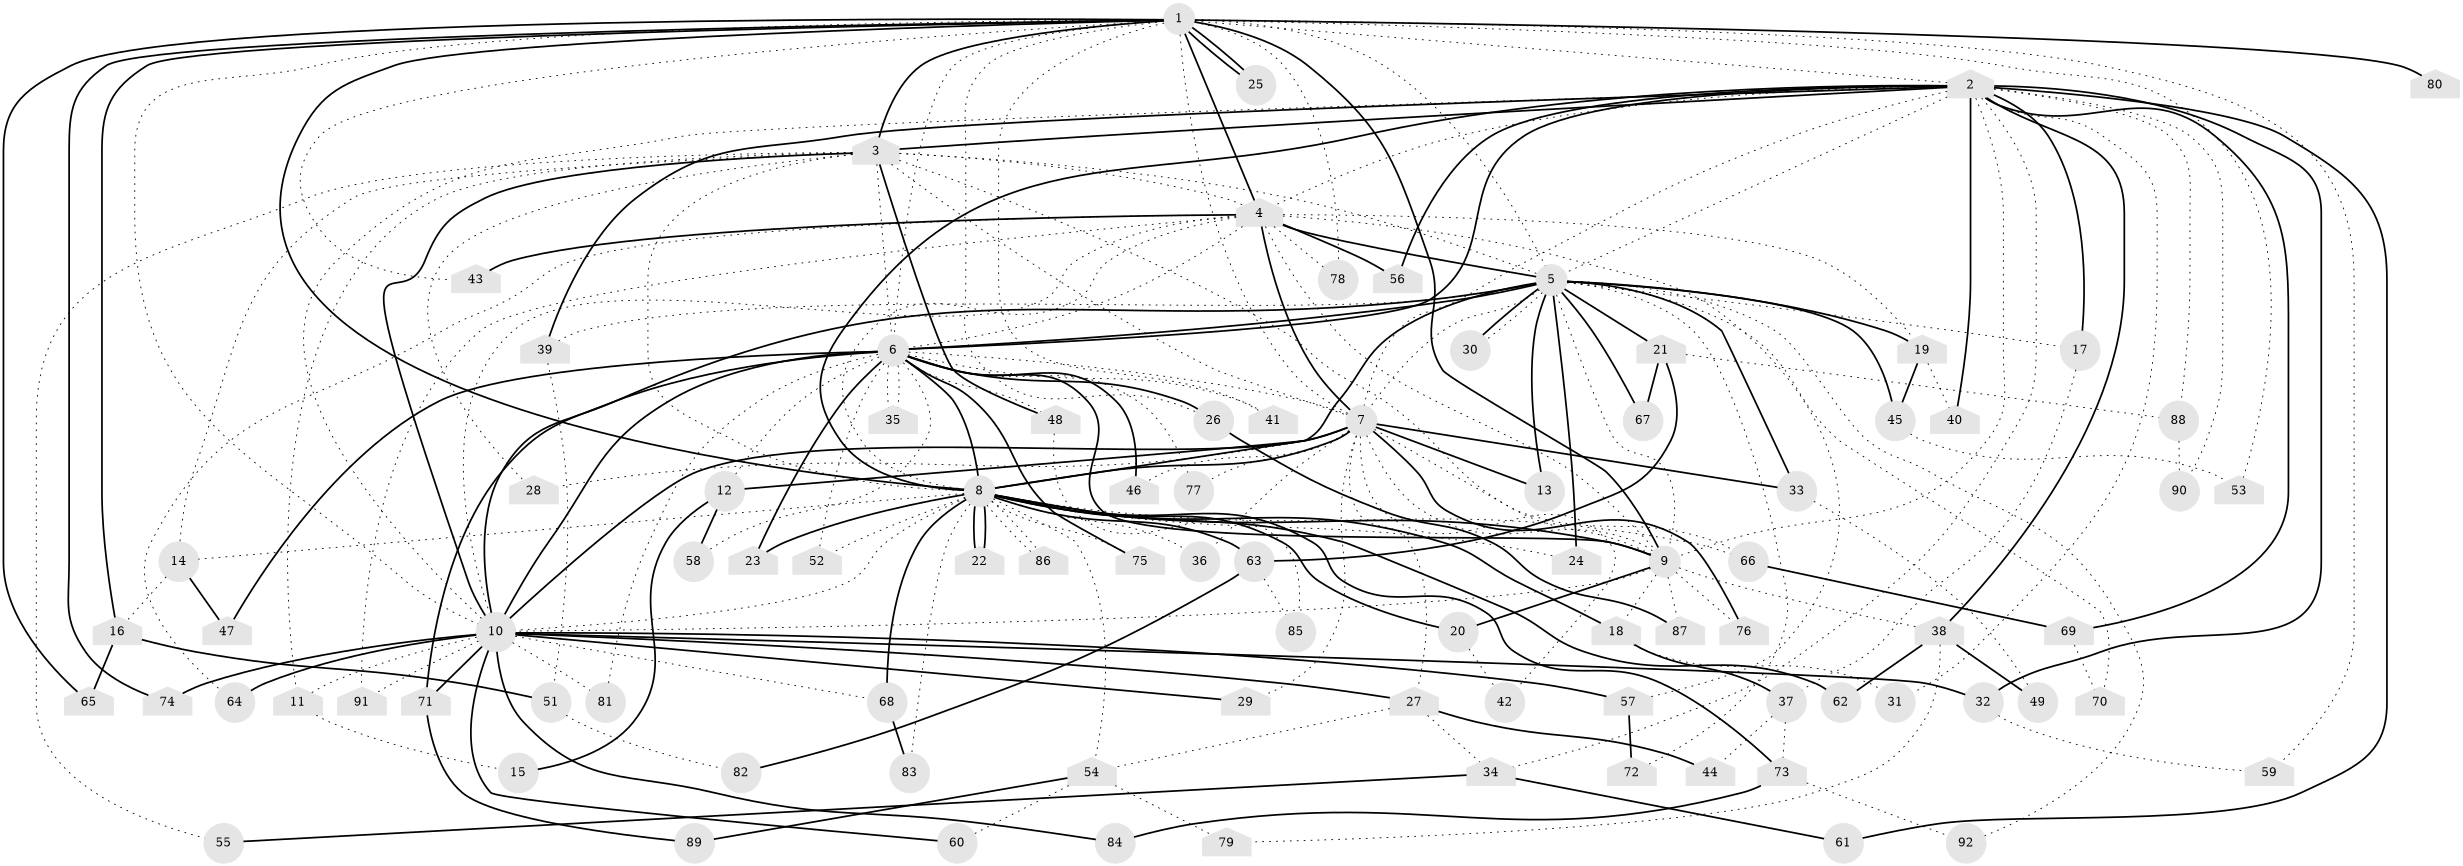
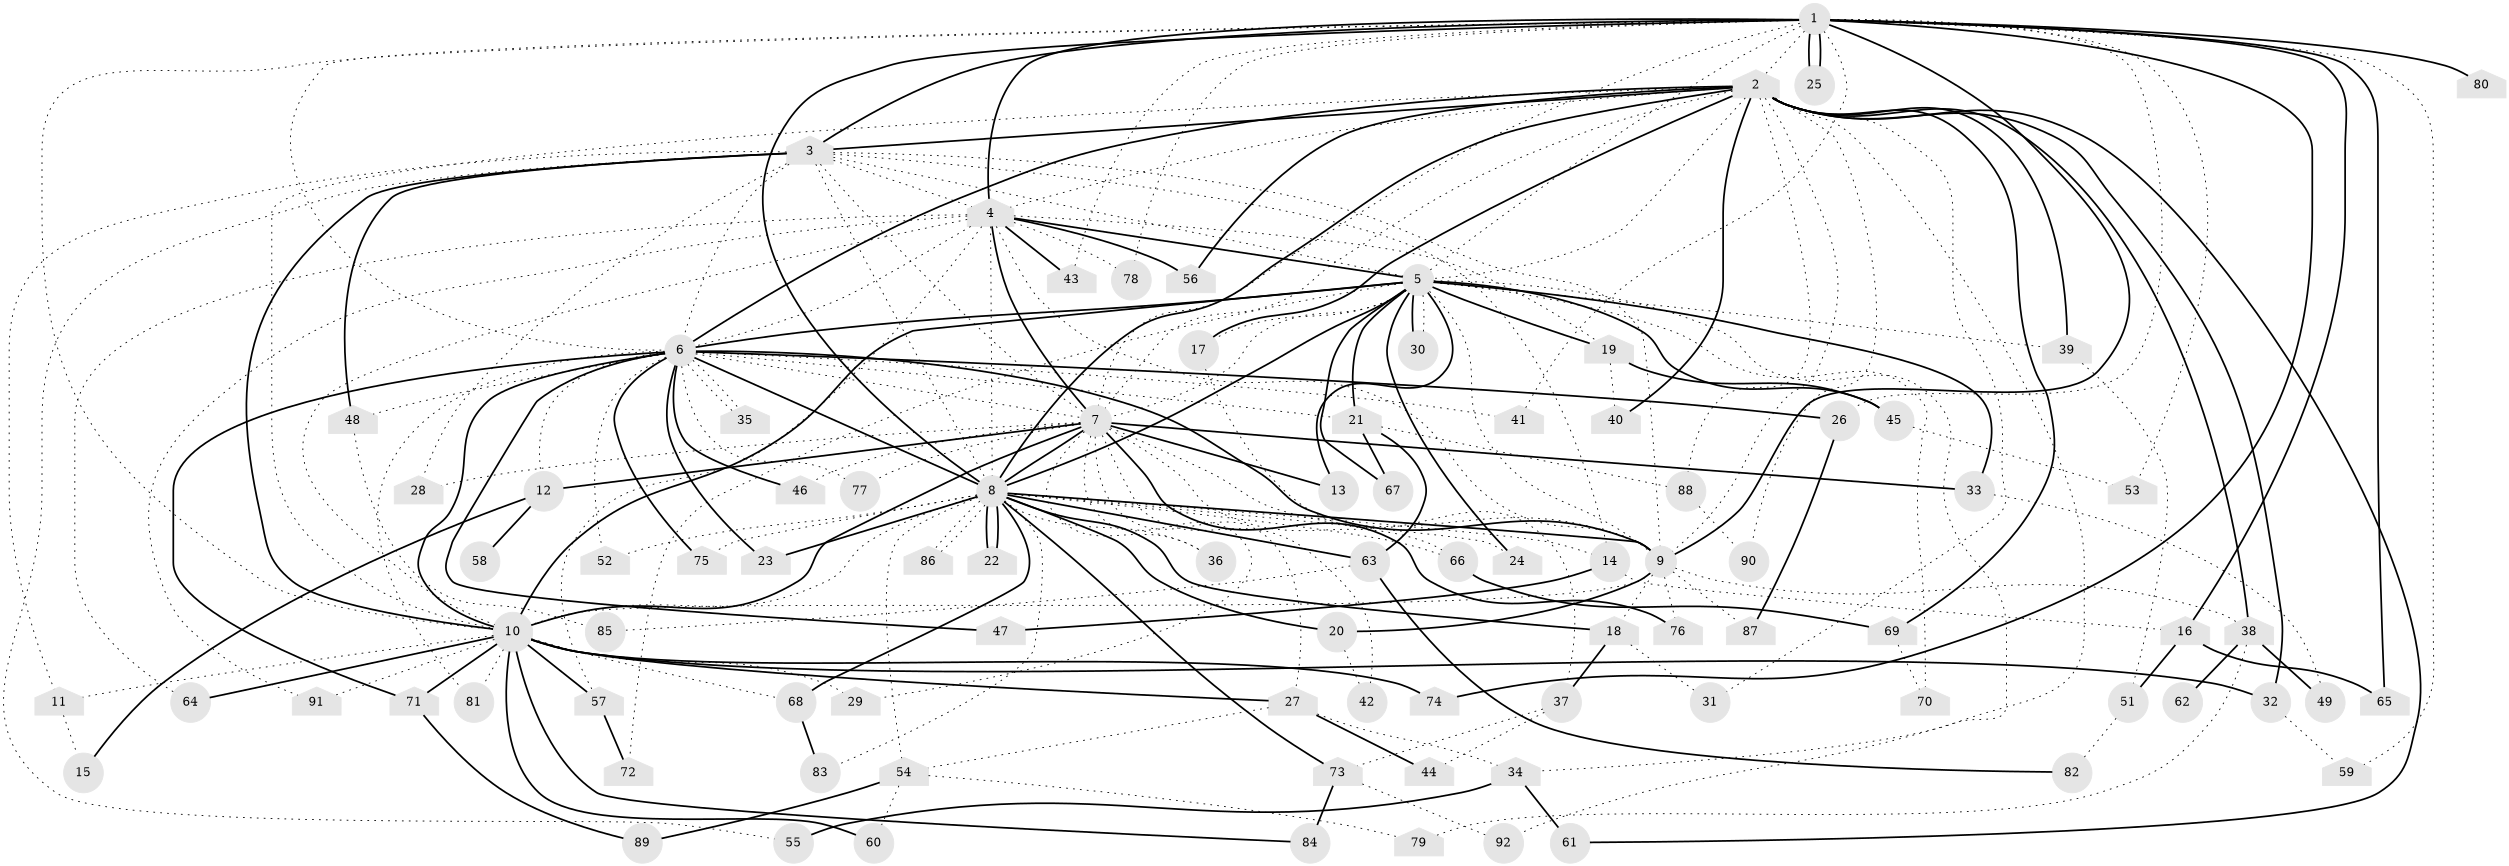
(866, 494) -> (1014, 383)
(1398, 564) -> none
(868, 667) -> (688, 662)
